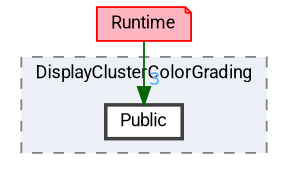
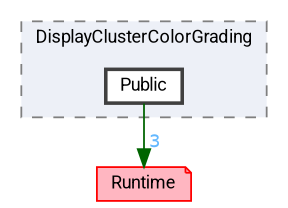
(144, 69) -> (144, 129)
